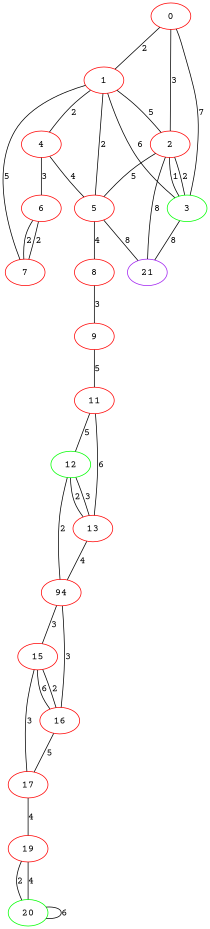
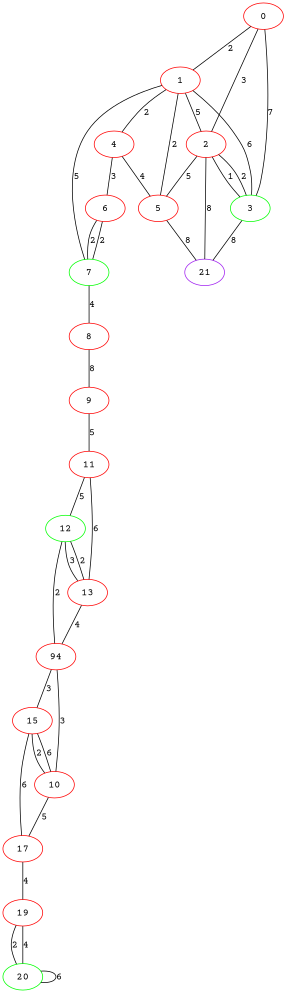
(94, 240) -> (89, 304)
(25, 272) -> (89, 272)
(98, 304) -> (92, 368)
(30, 721) -> (25, 785)
(60, 721) -> (54, 785)
